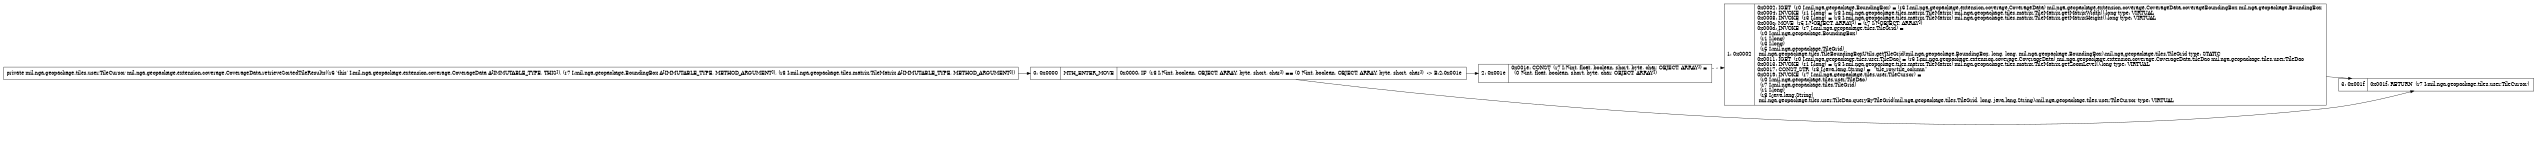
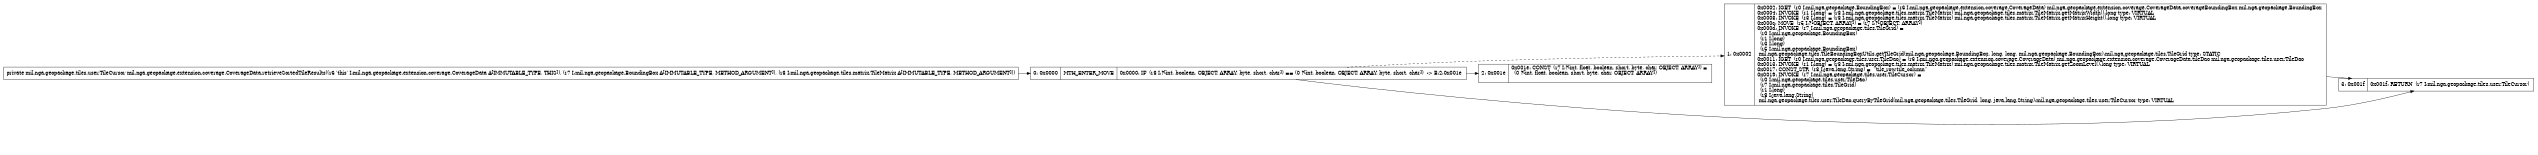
(1801, 49) -> (1807, 49)
(1716, 68) -> (1534, 59)
